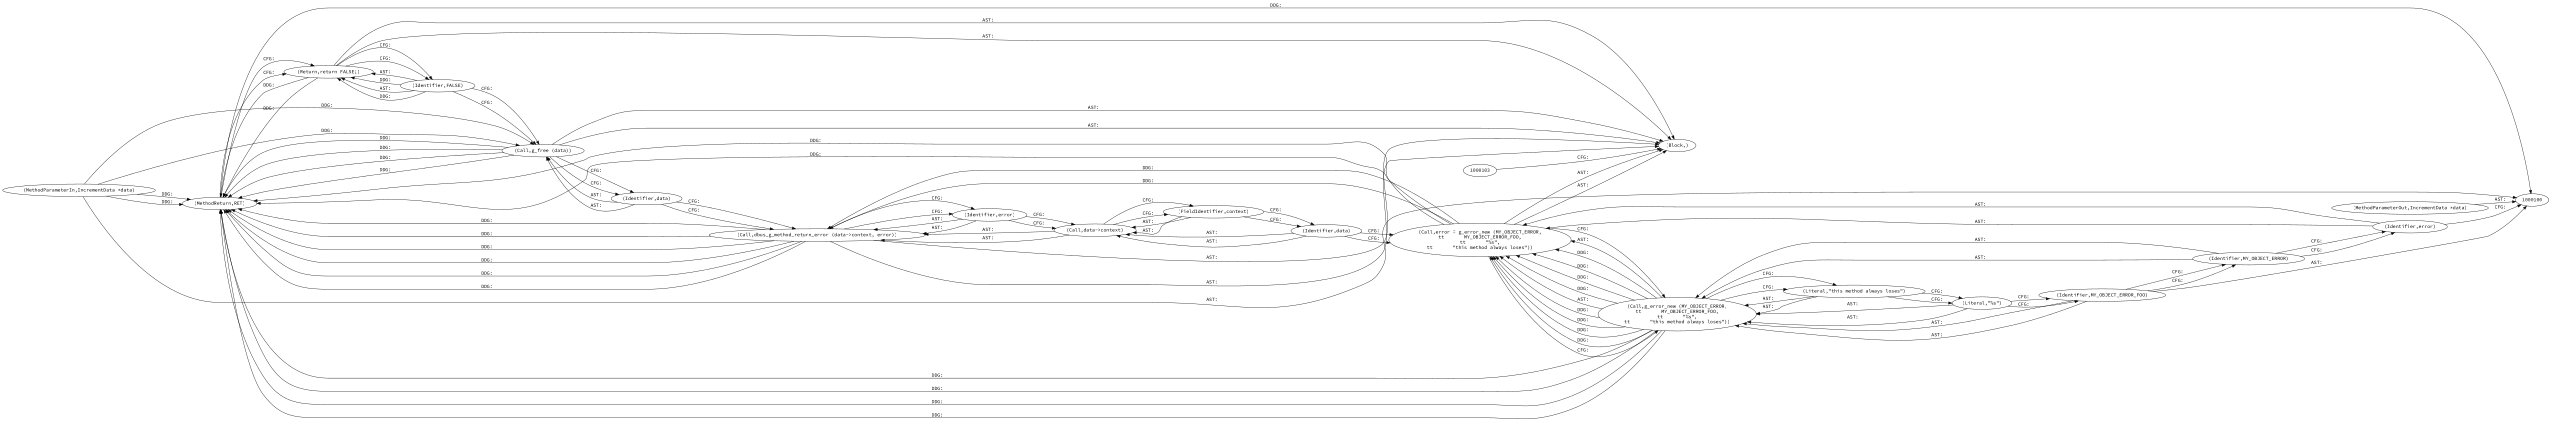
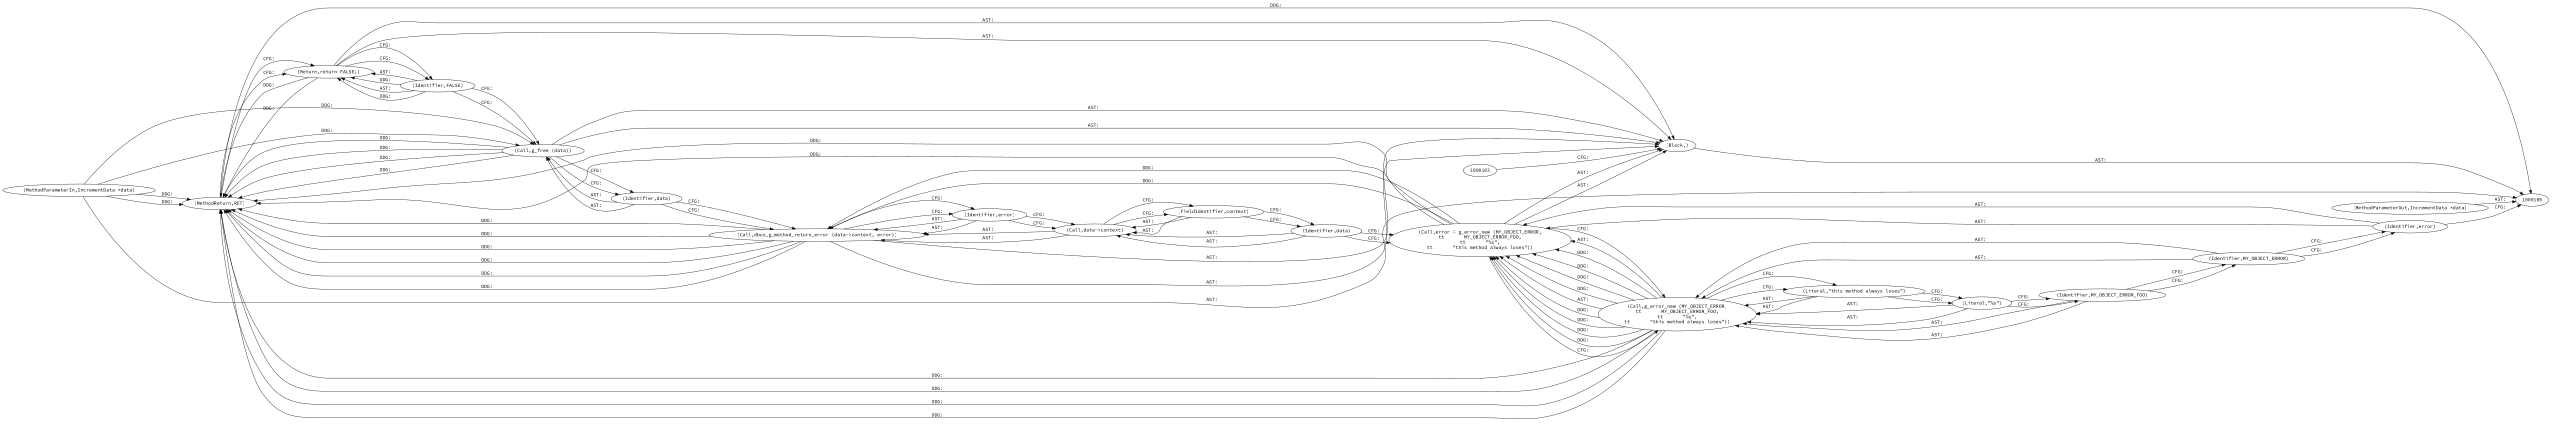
(2343, 262) -> (2110, 163)
